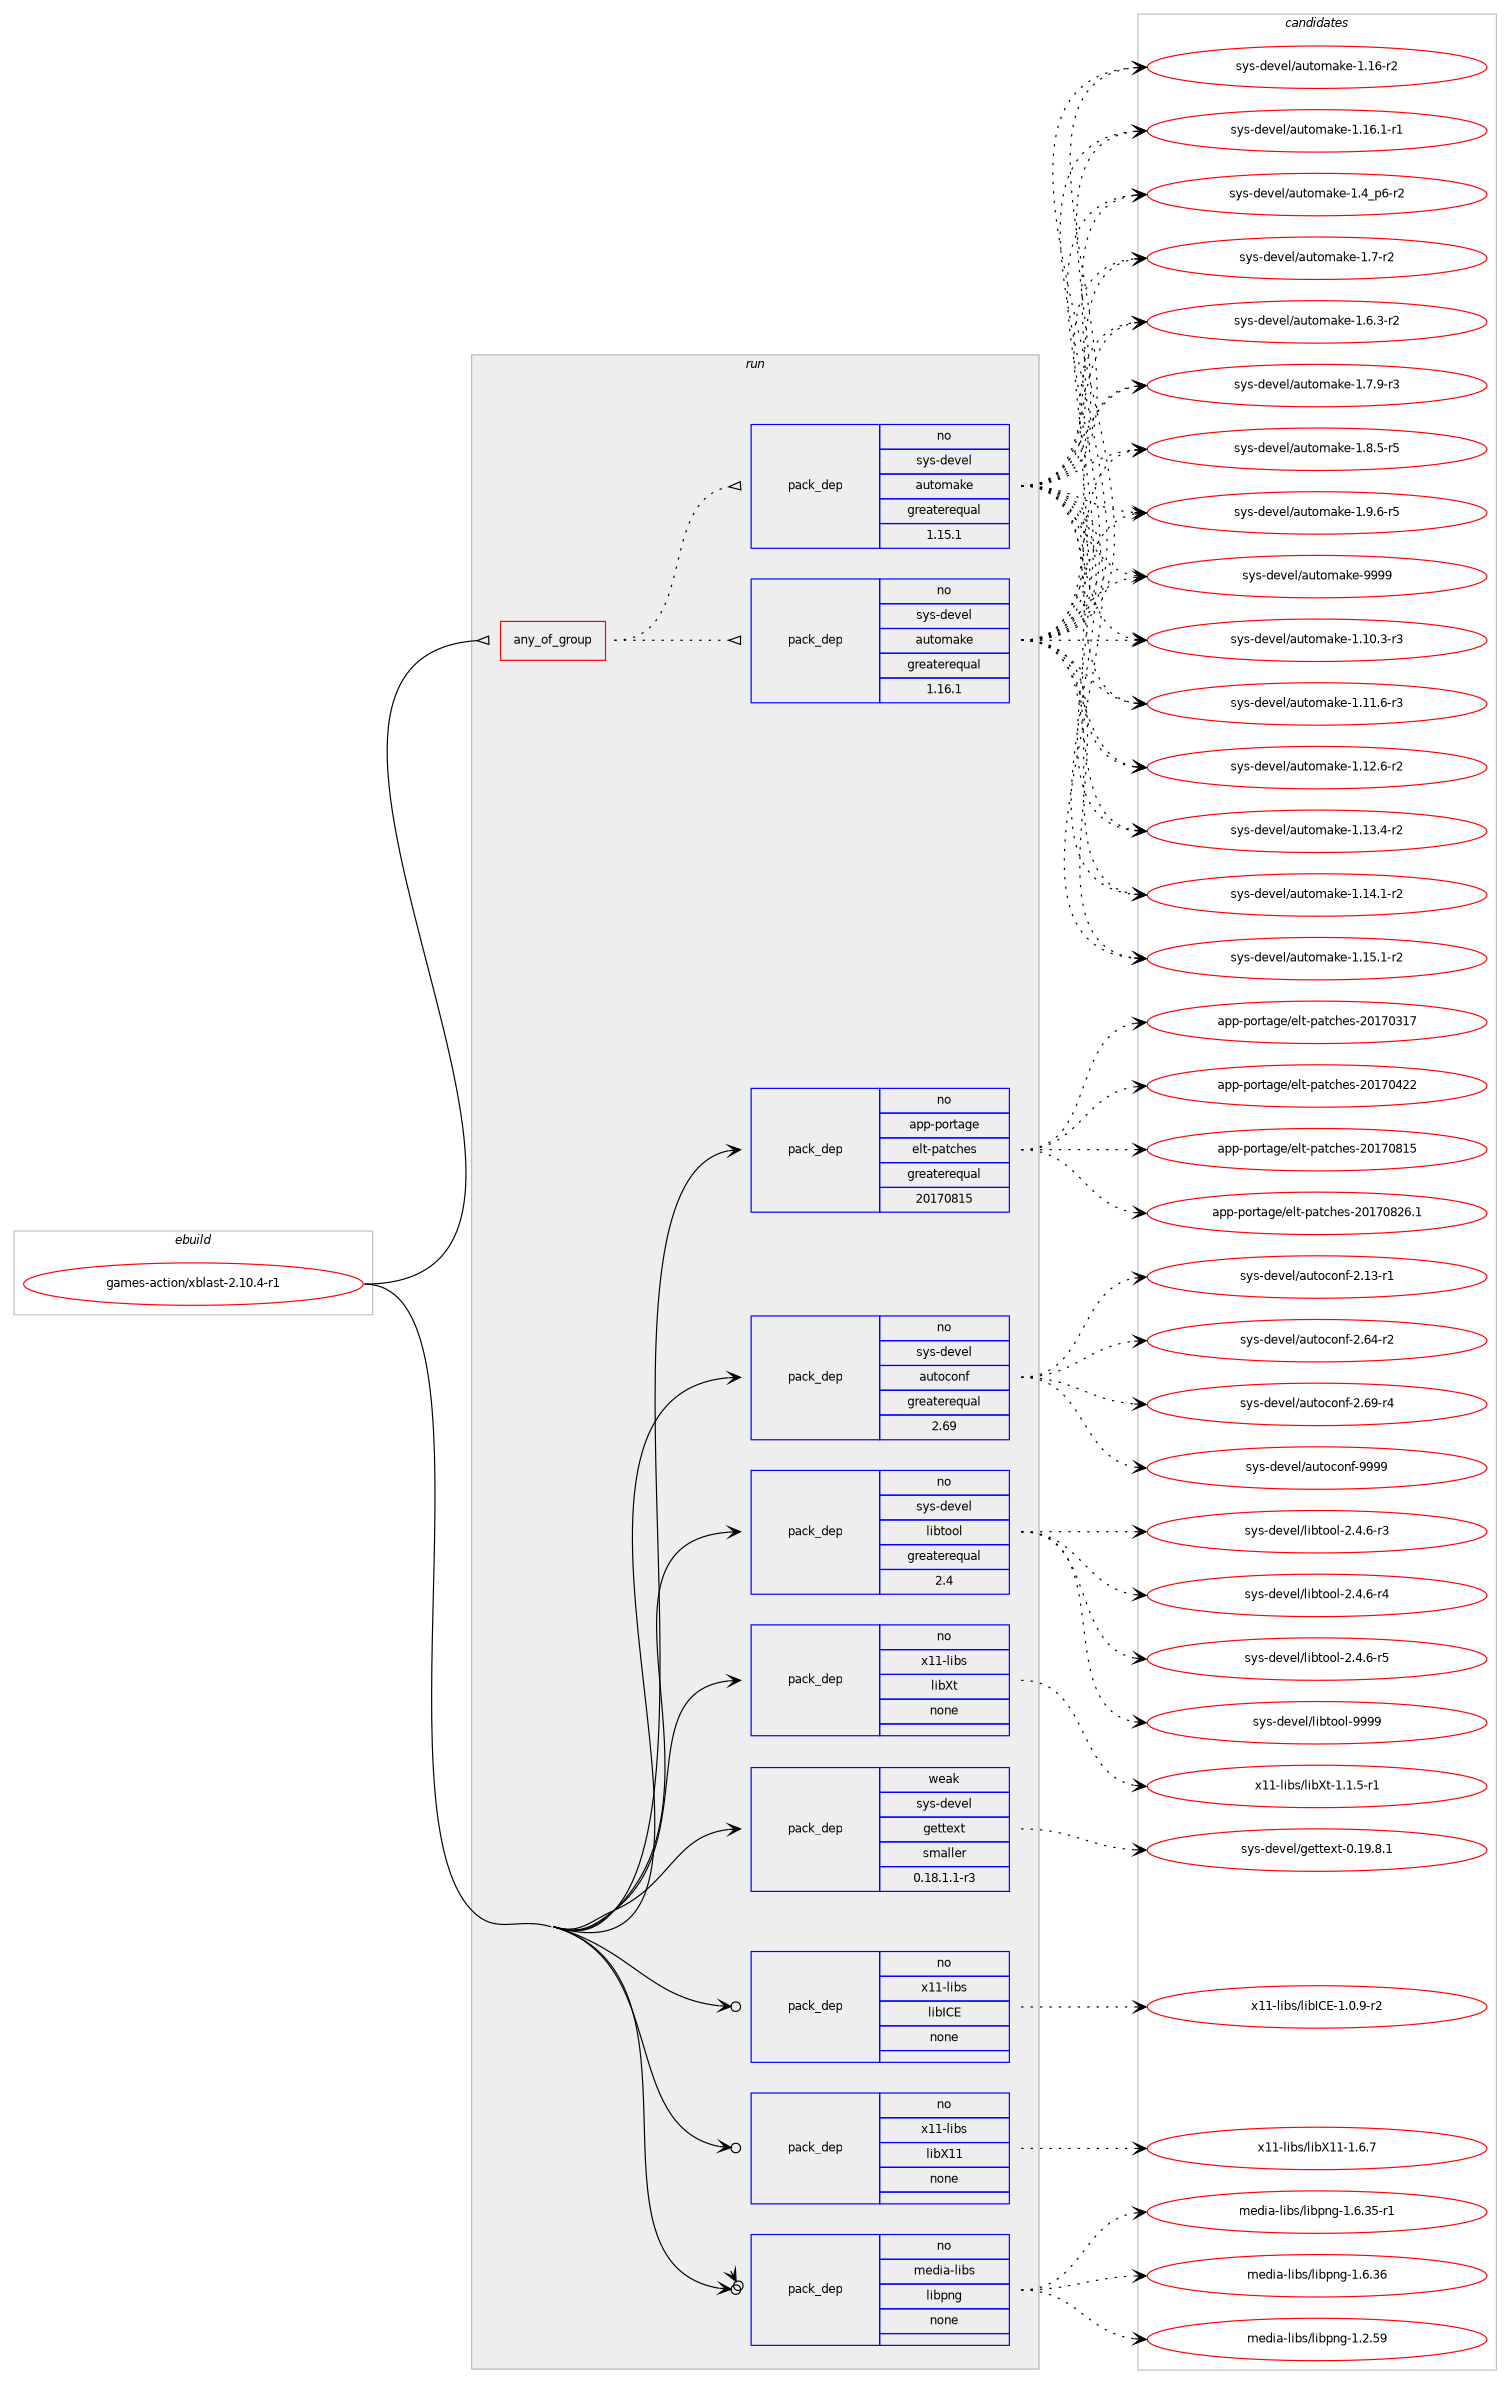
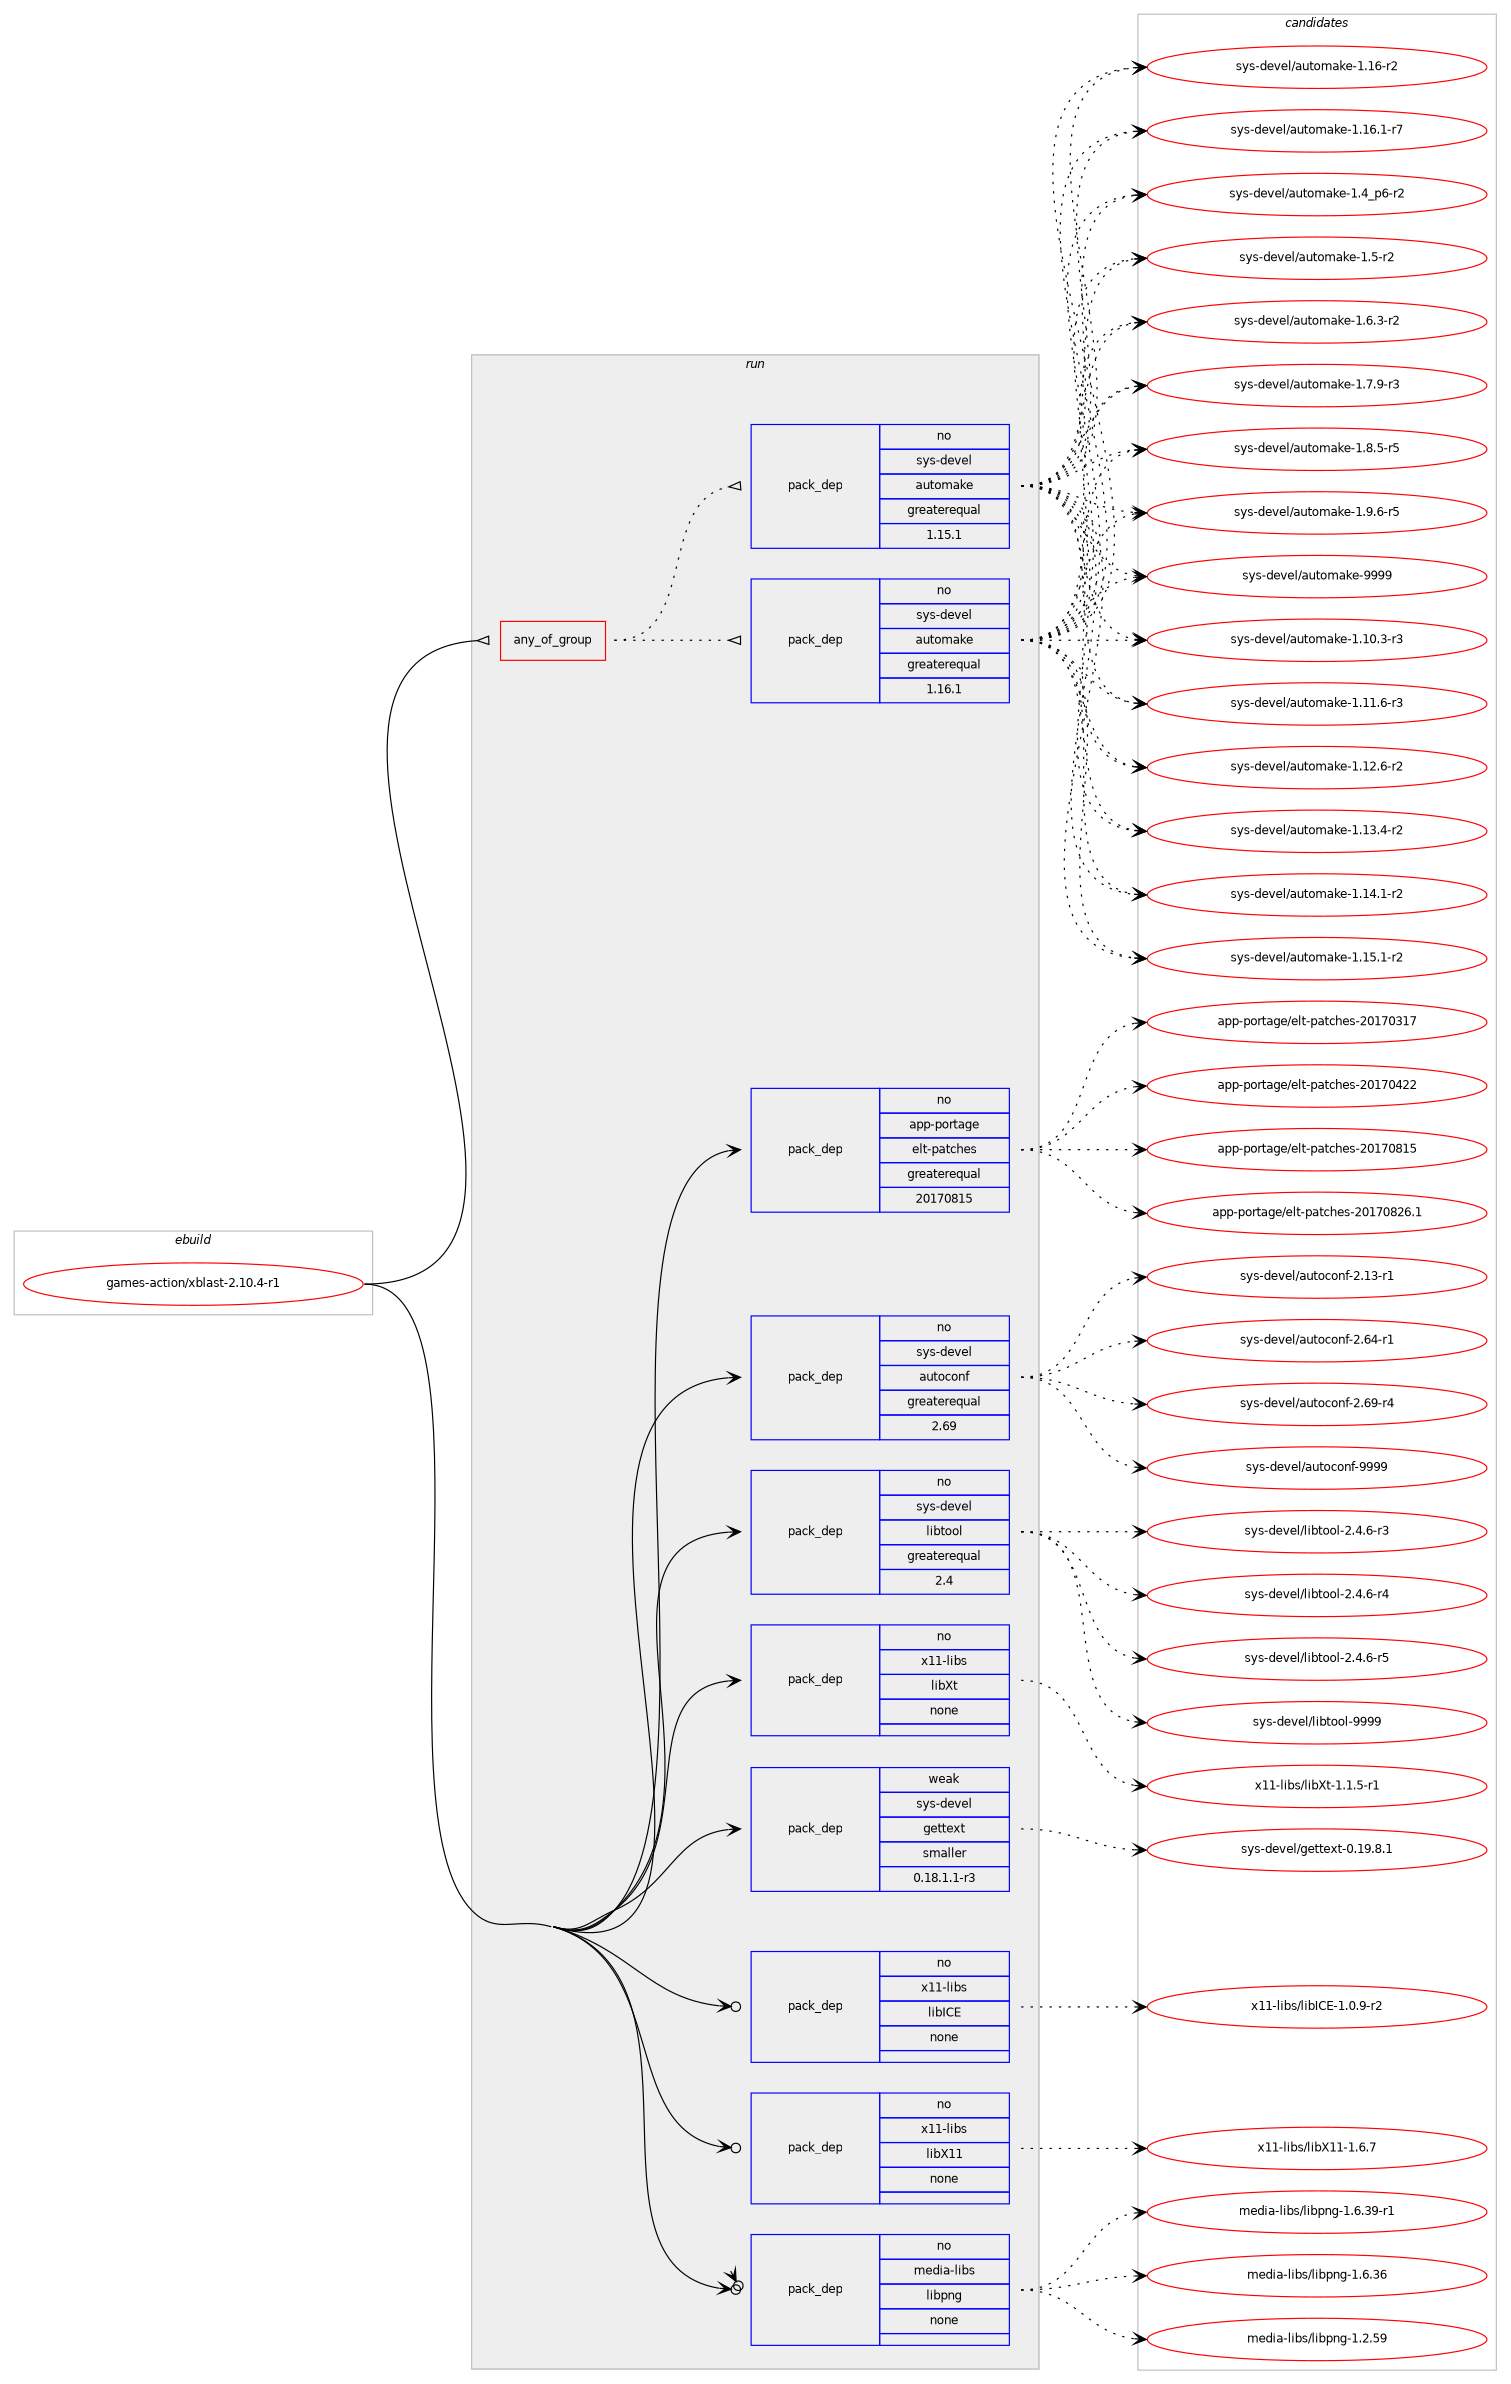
(1317, 131) -> (1317, 131)
(1317, 258) -> (1317, 258)
(1317, 1341) -> (1317, 1341)
(1317, 2212) -> (1317, 2212)
